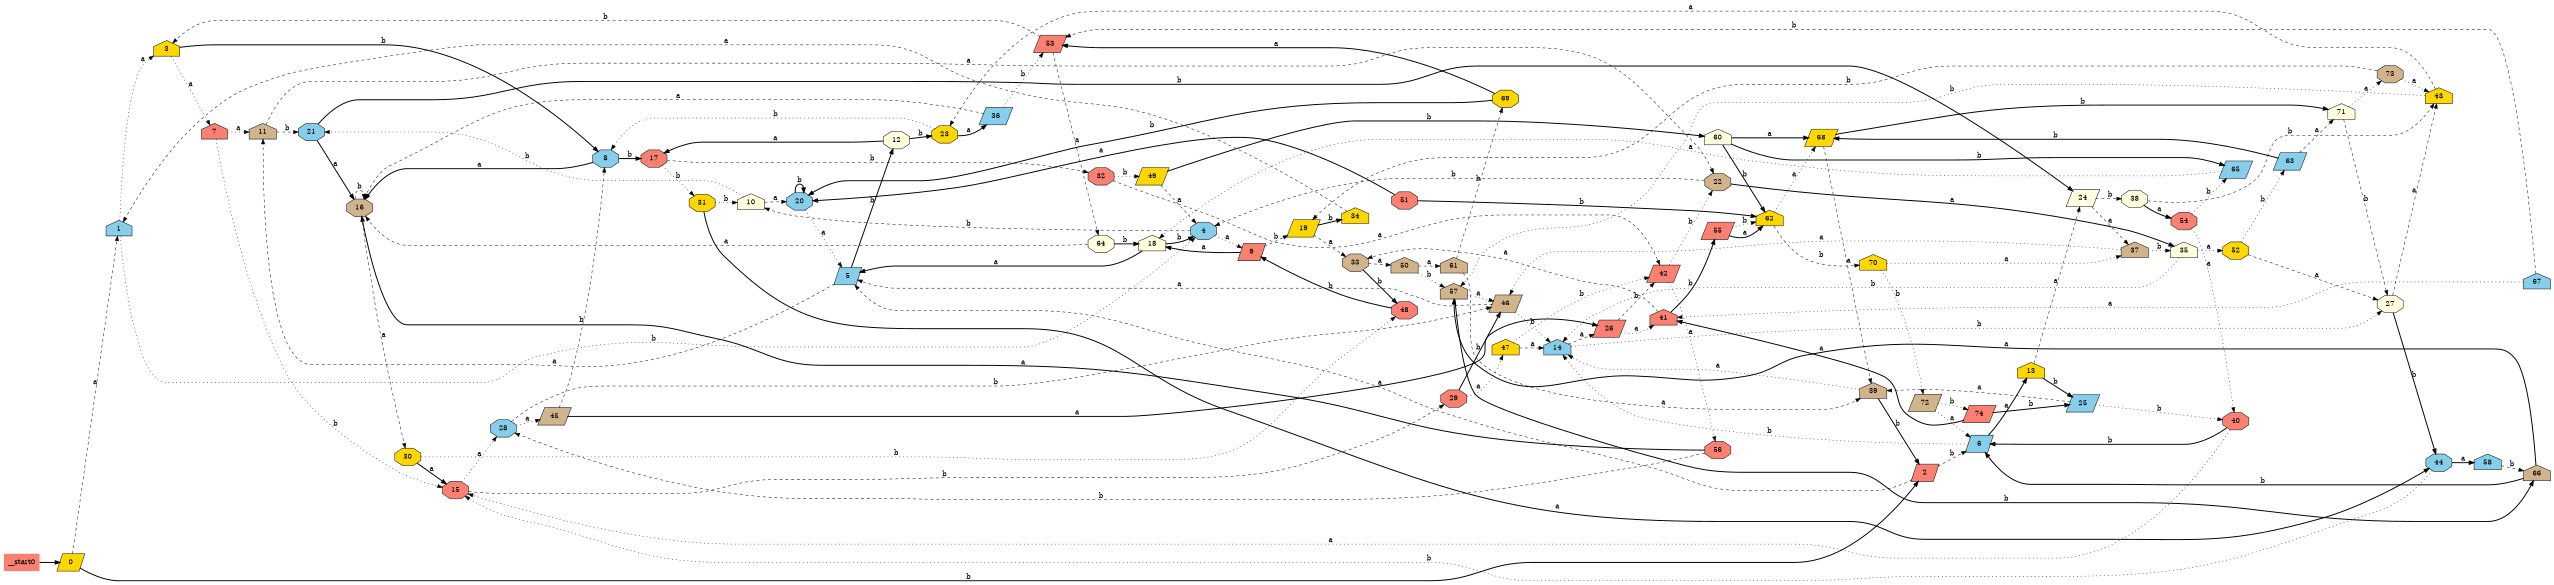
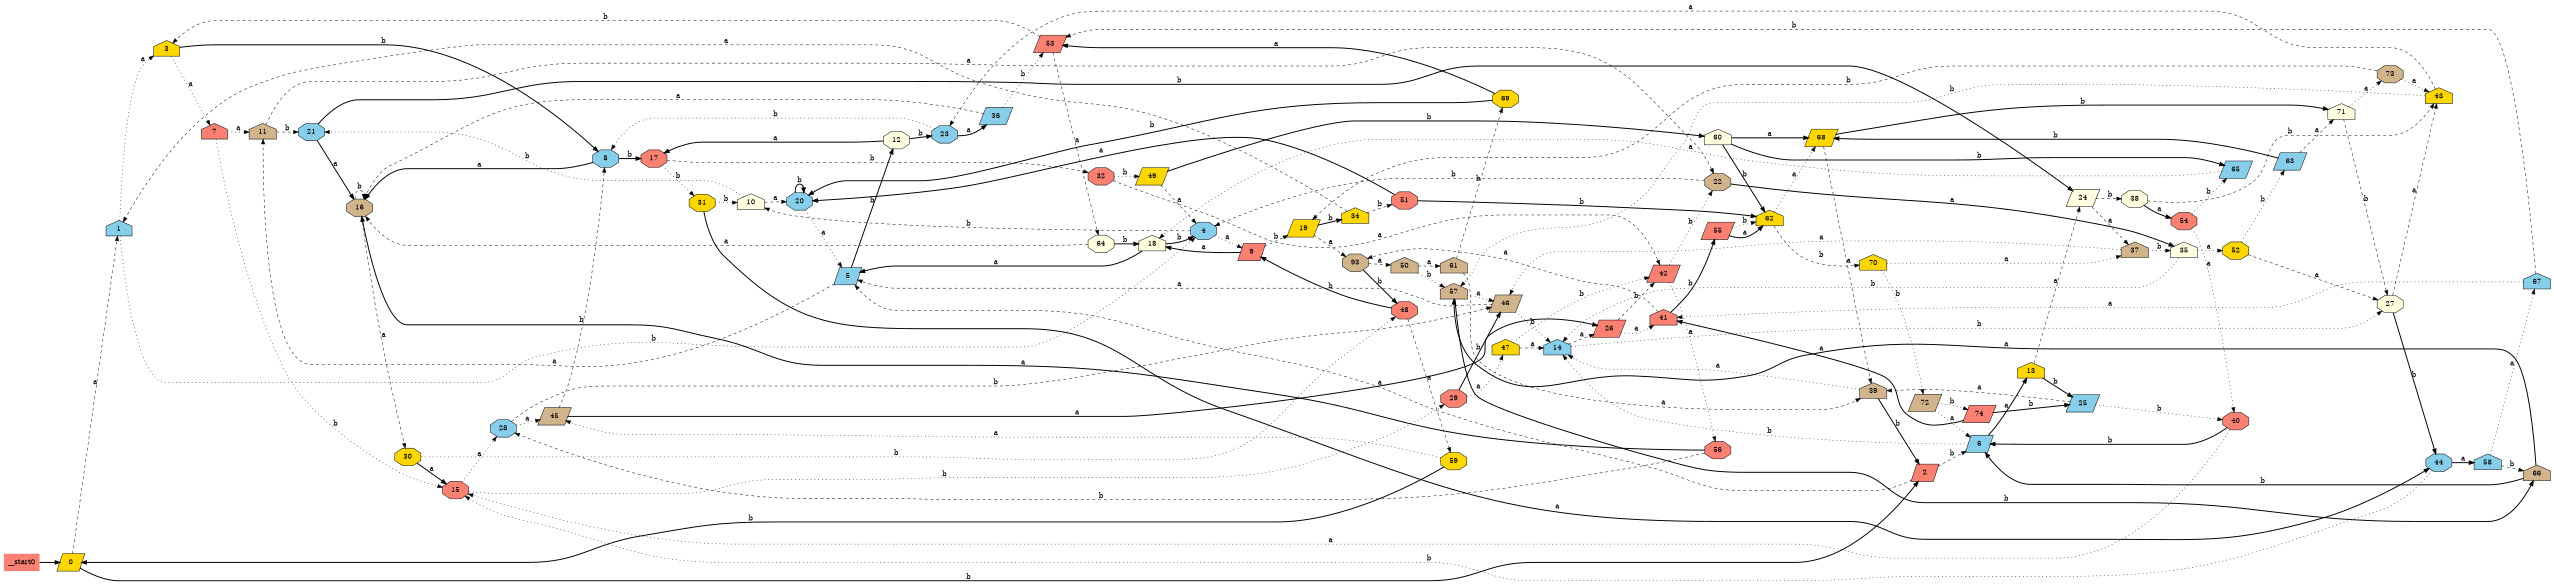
(945, 134) -> (945, 134)
none -> (1377, 209)
(1355, 263) -> (1355, 263)
none -> (2512, 374)
none -> (1454, 461)
(960, 478) -> (960, 478)
